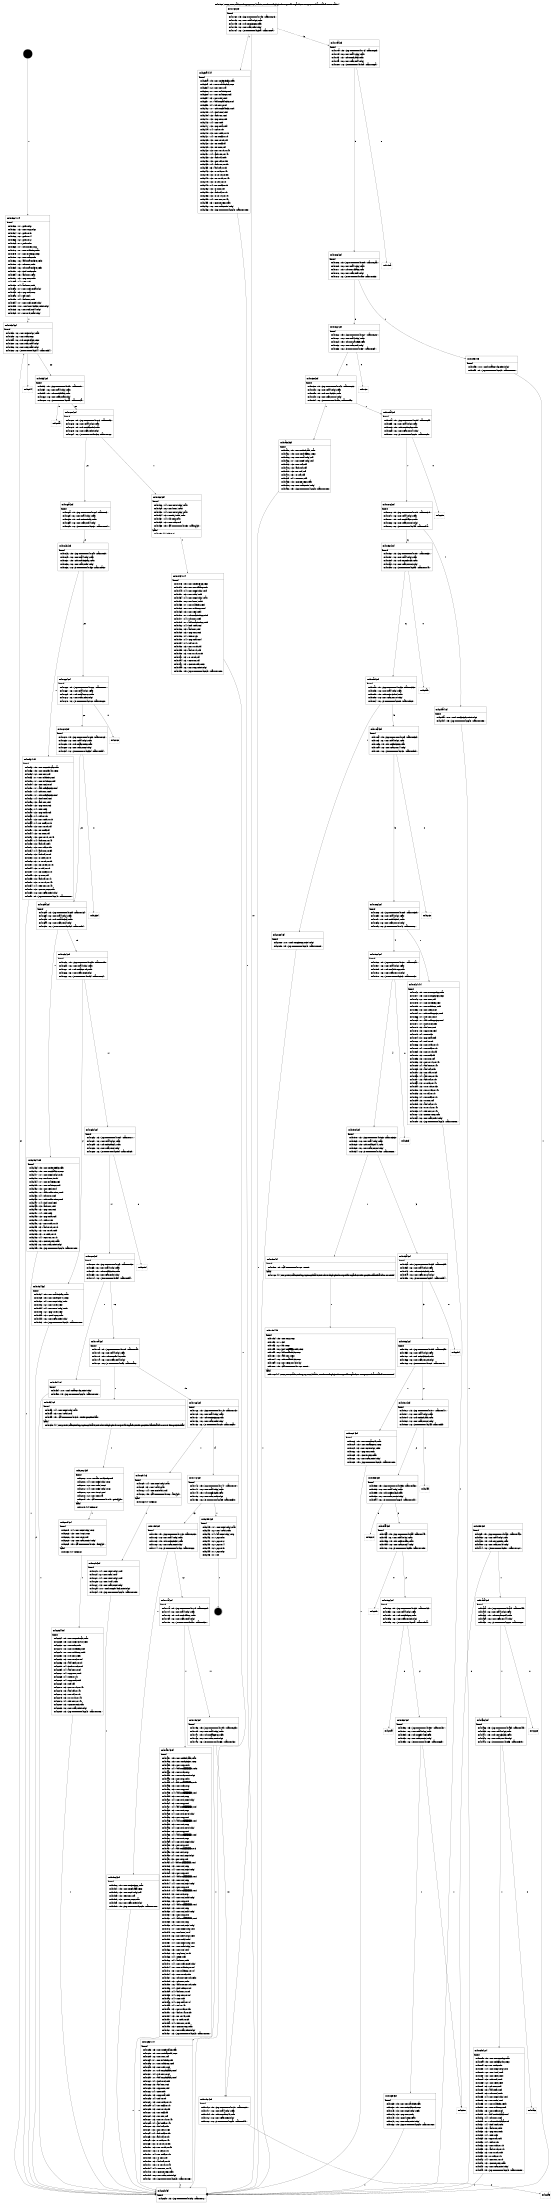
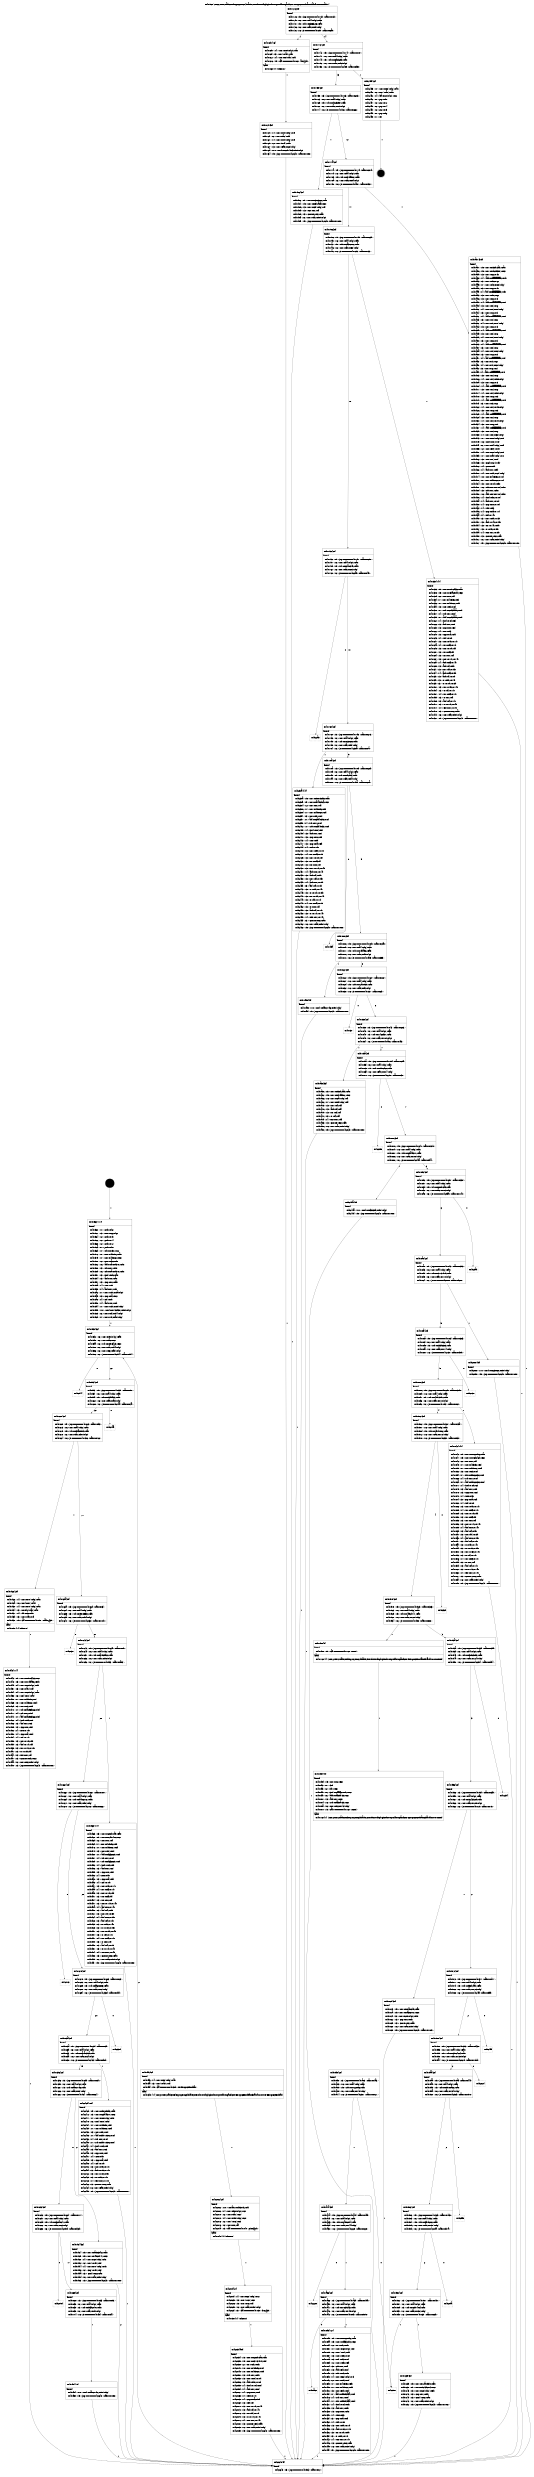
(252, 1065) -> (348, 650)
(115, 1353) -> none
none -> (69, 1651)
